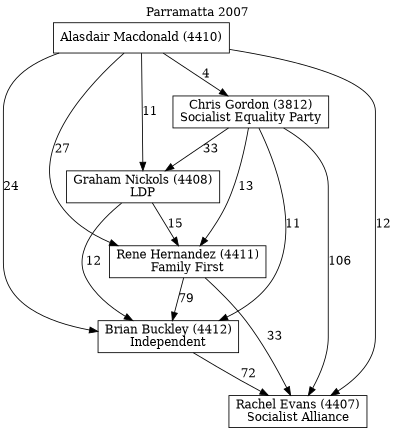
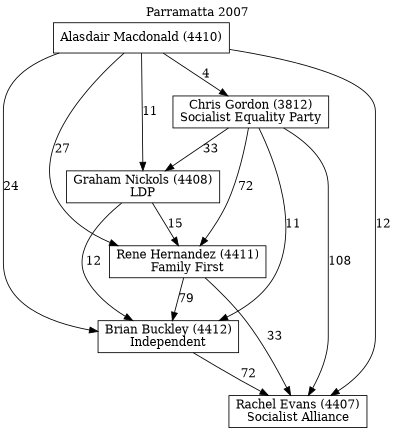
(246, 187) -> (246, 187)
(340, 262) -> (340, 262)
